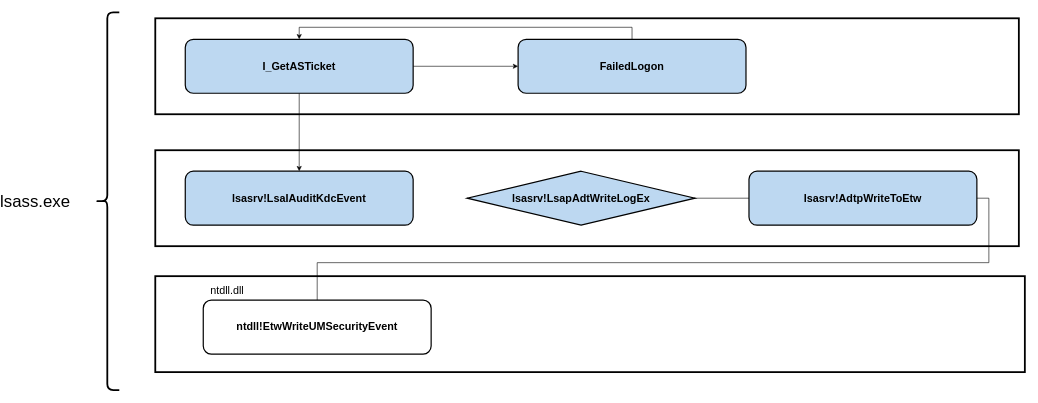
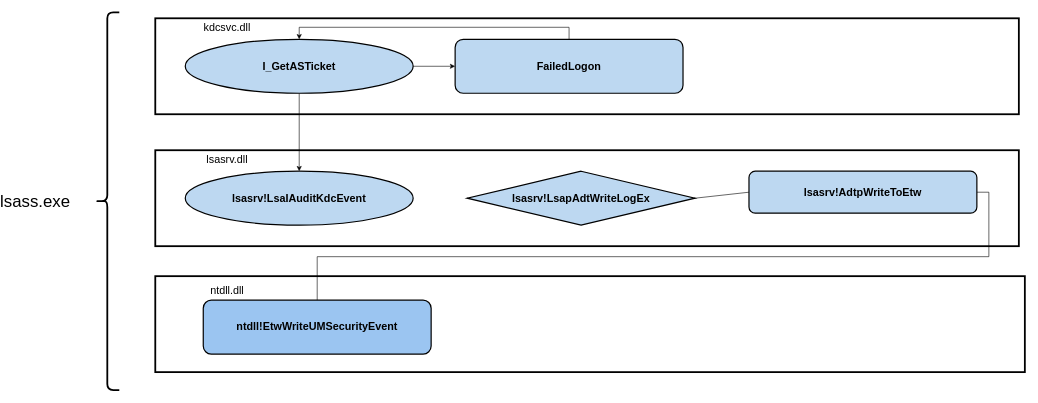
none -> (227, 27)
(299, 66) -> (299, 66)
(632, 66) -> (569, 66)
none -> (227, 159)
(299, 198) -> (299, 198)
(863, 198) -> (863, 192)
(317, 327) -> (317, 327)
